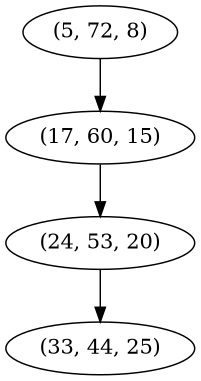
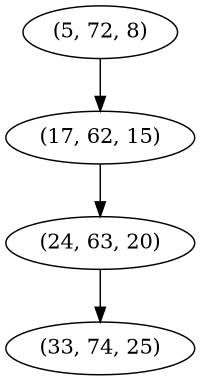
(100, 138) -> (100, 138)
(100, 243) -> (100, 243)
(100, 348) -> (100, 348)
